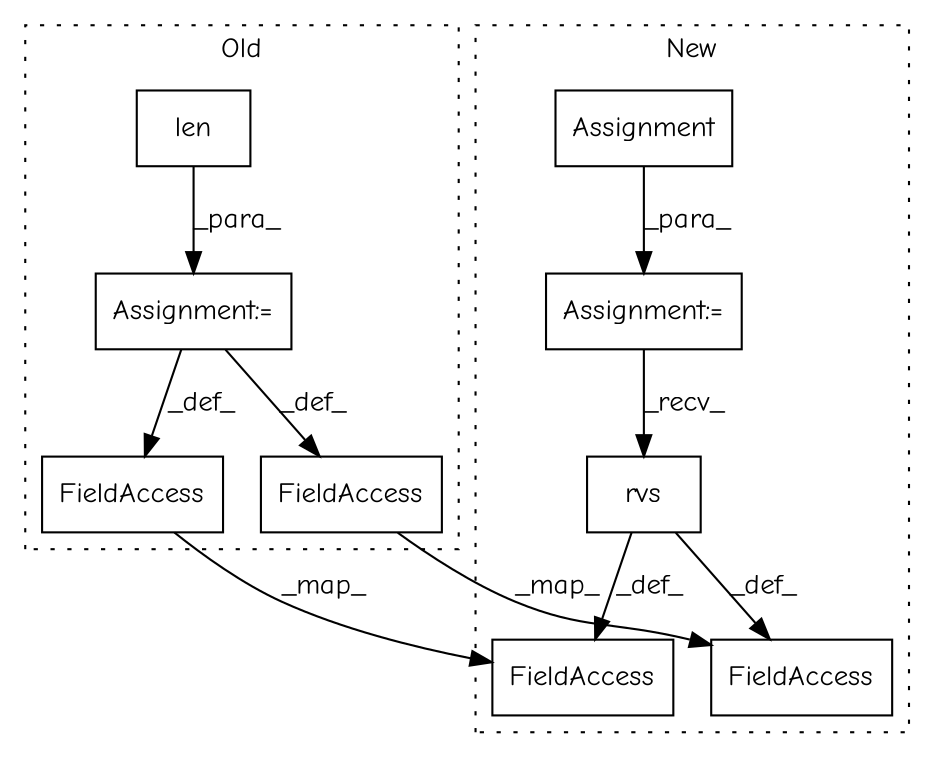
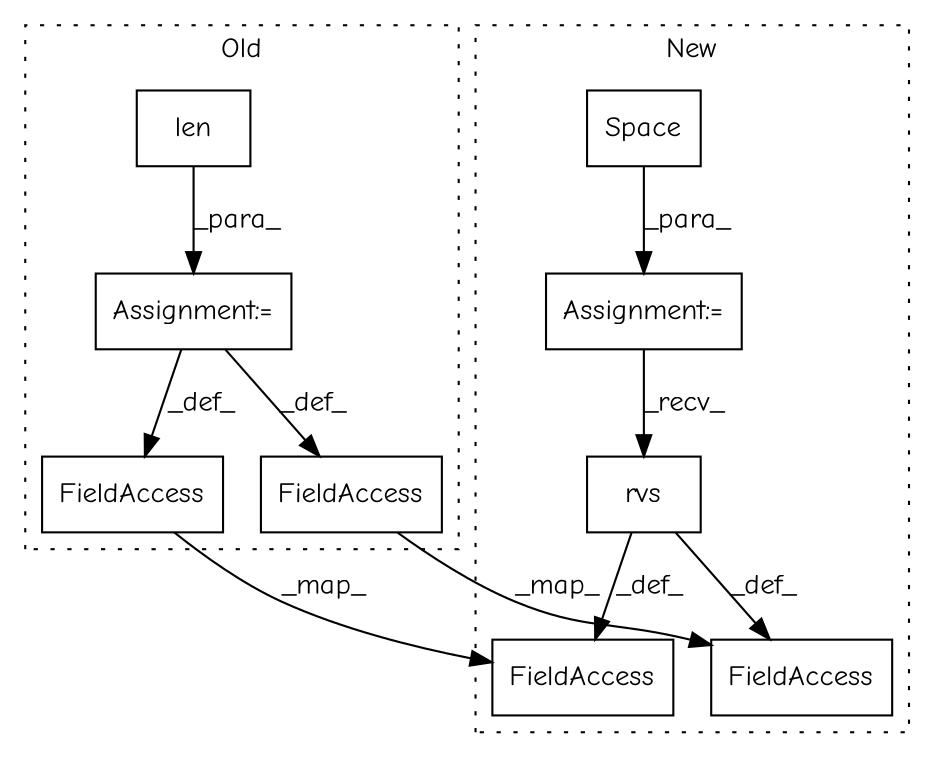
(644, 128) -> (644, 128)
